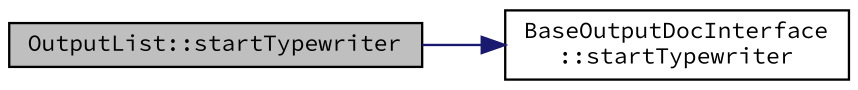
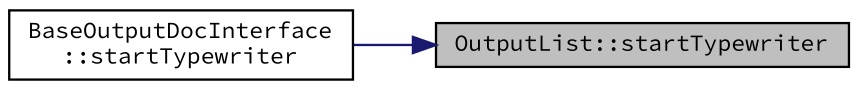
(452, 45) -> (383, 45)
